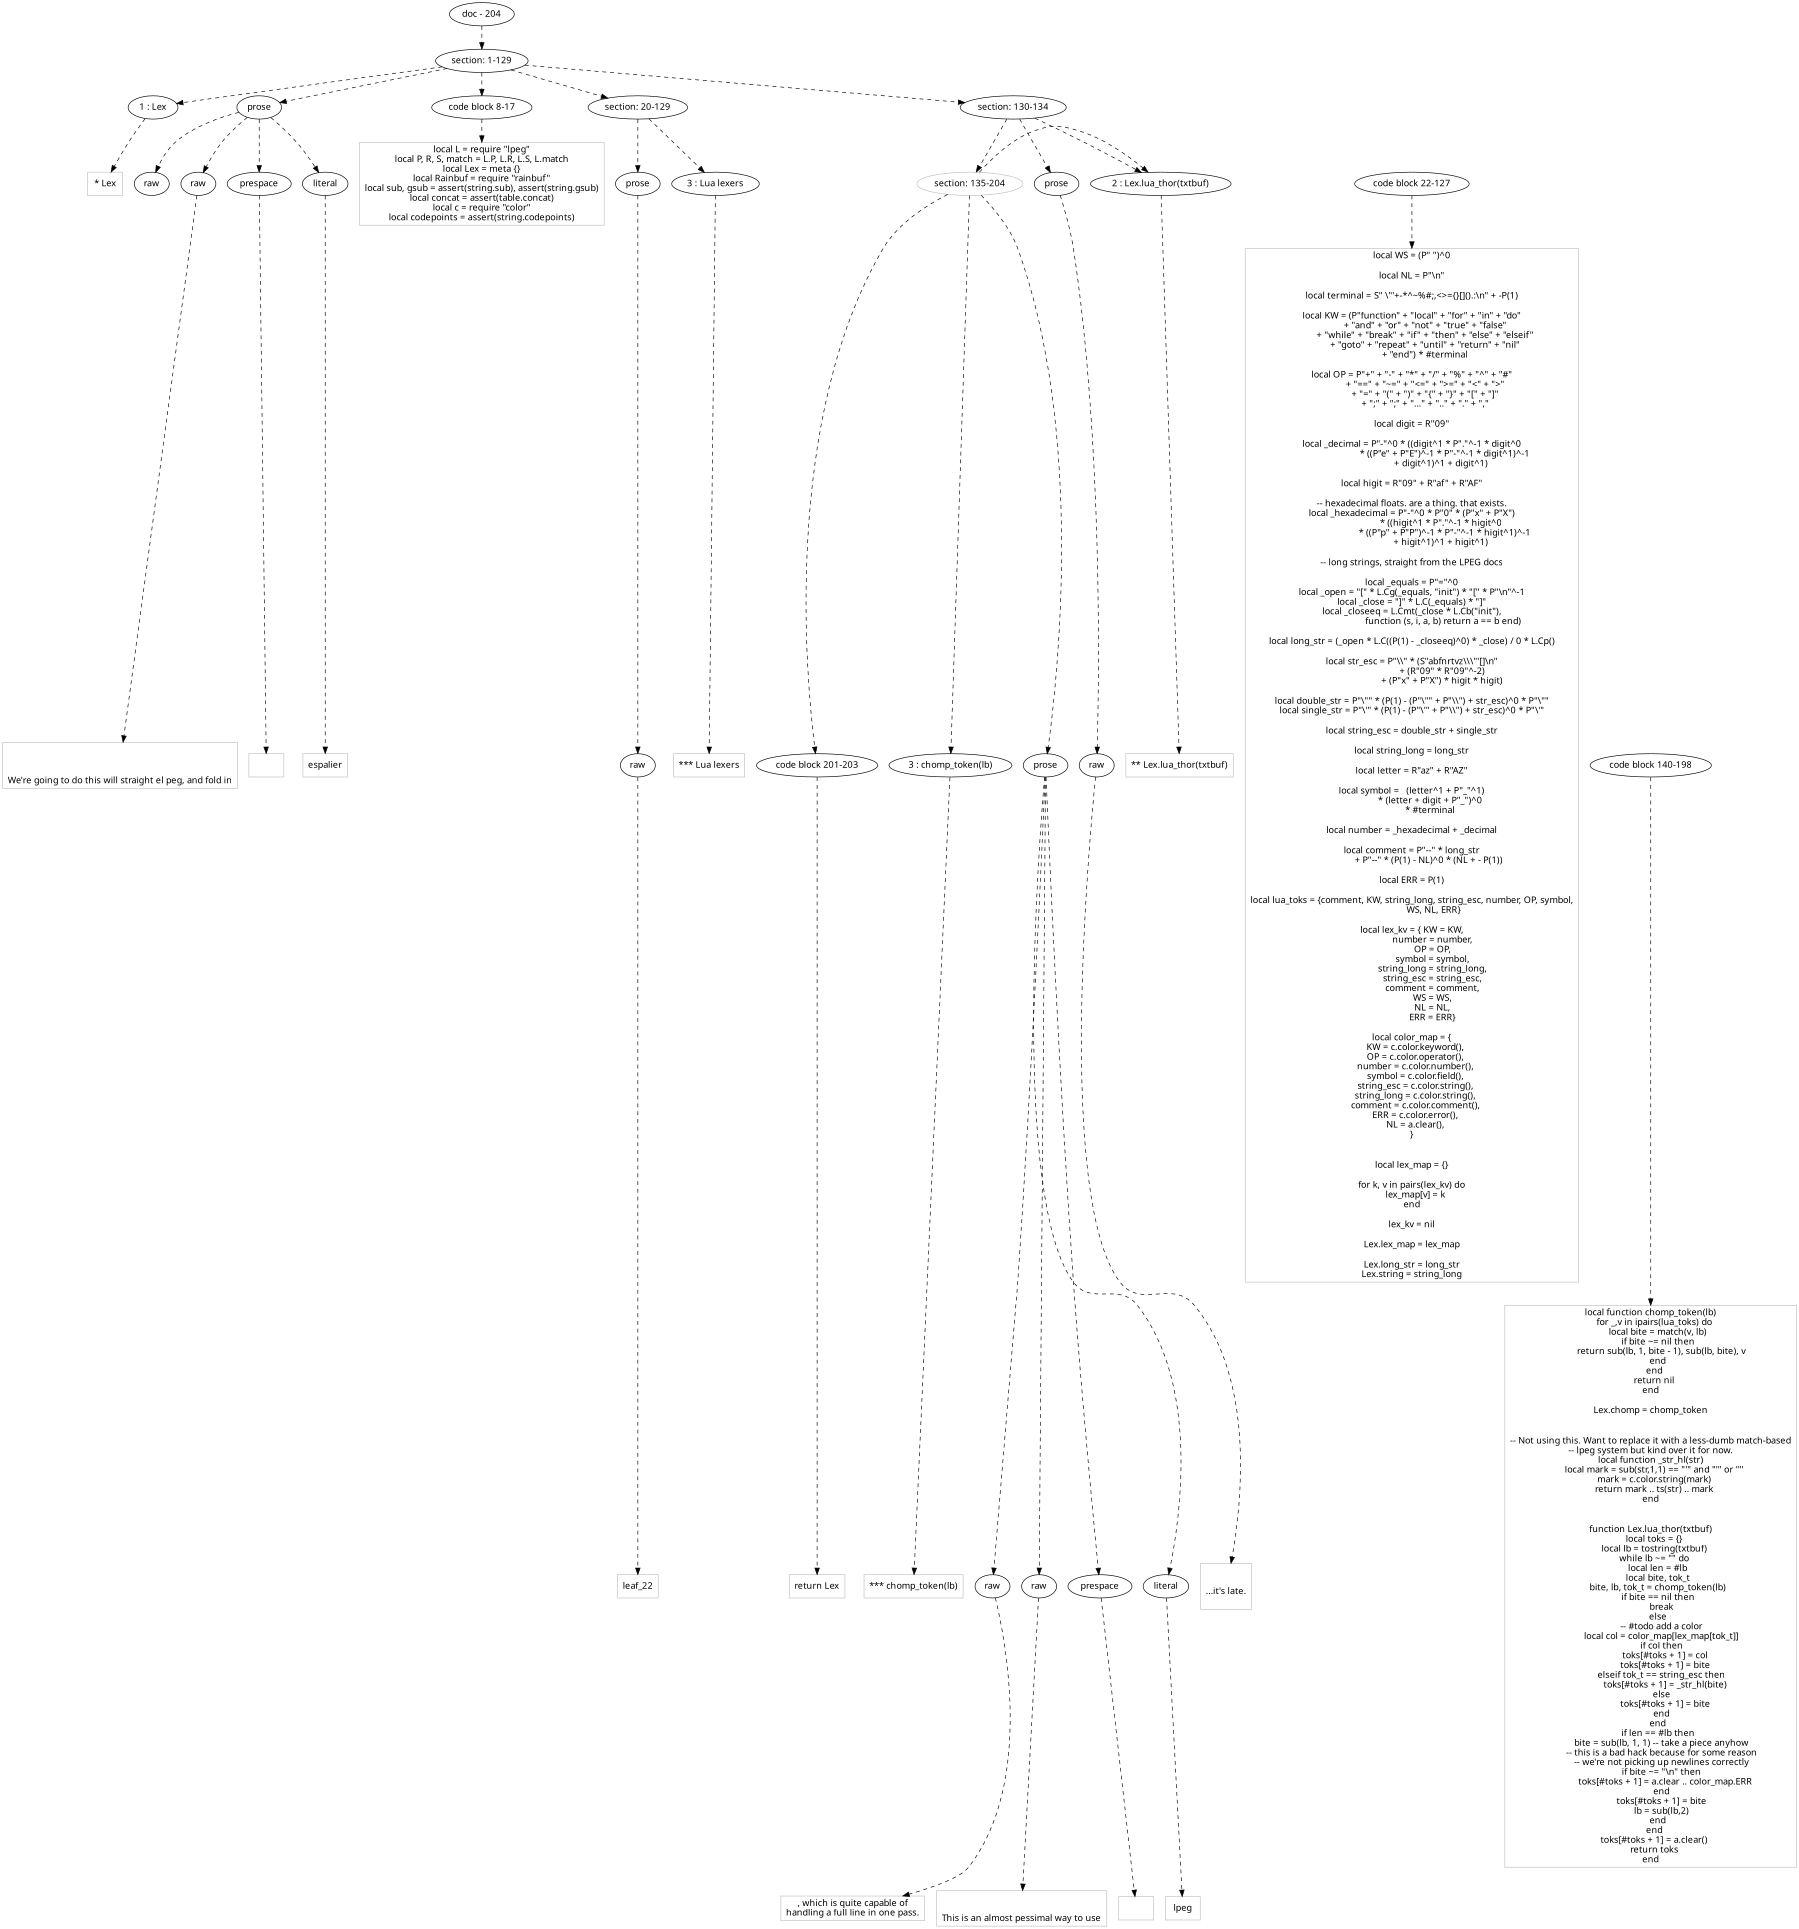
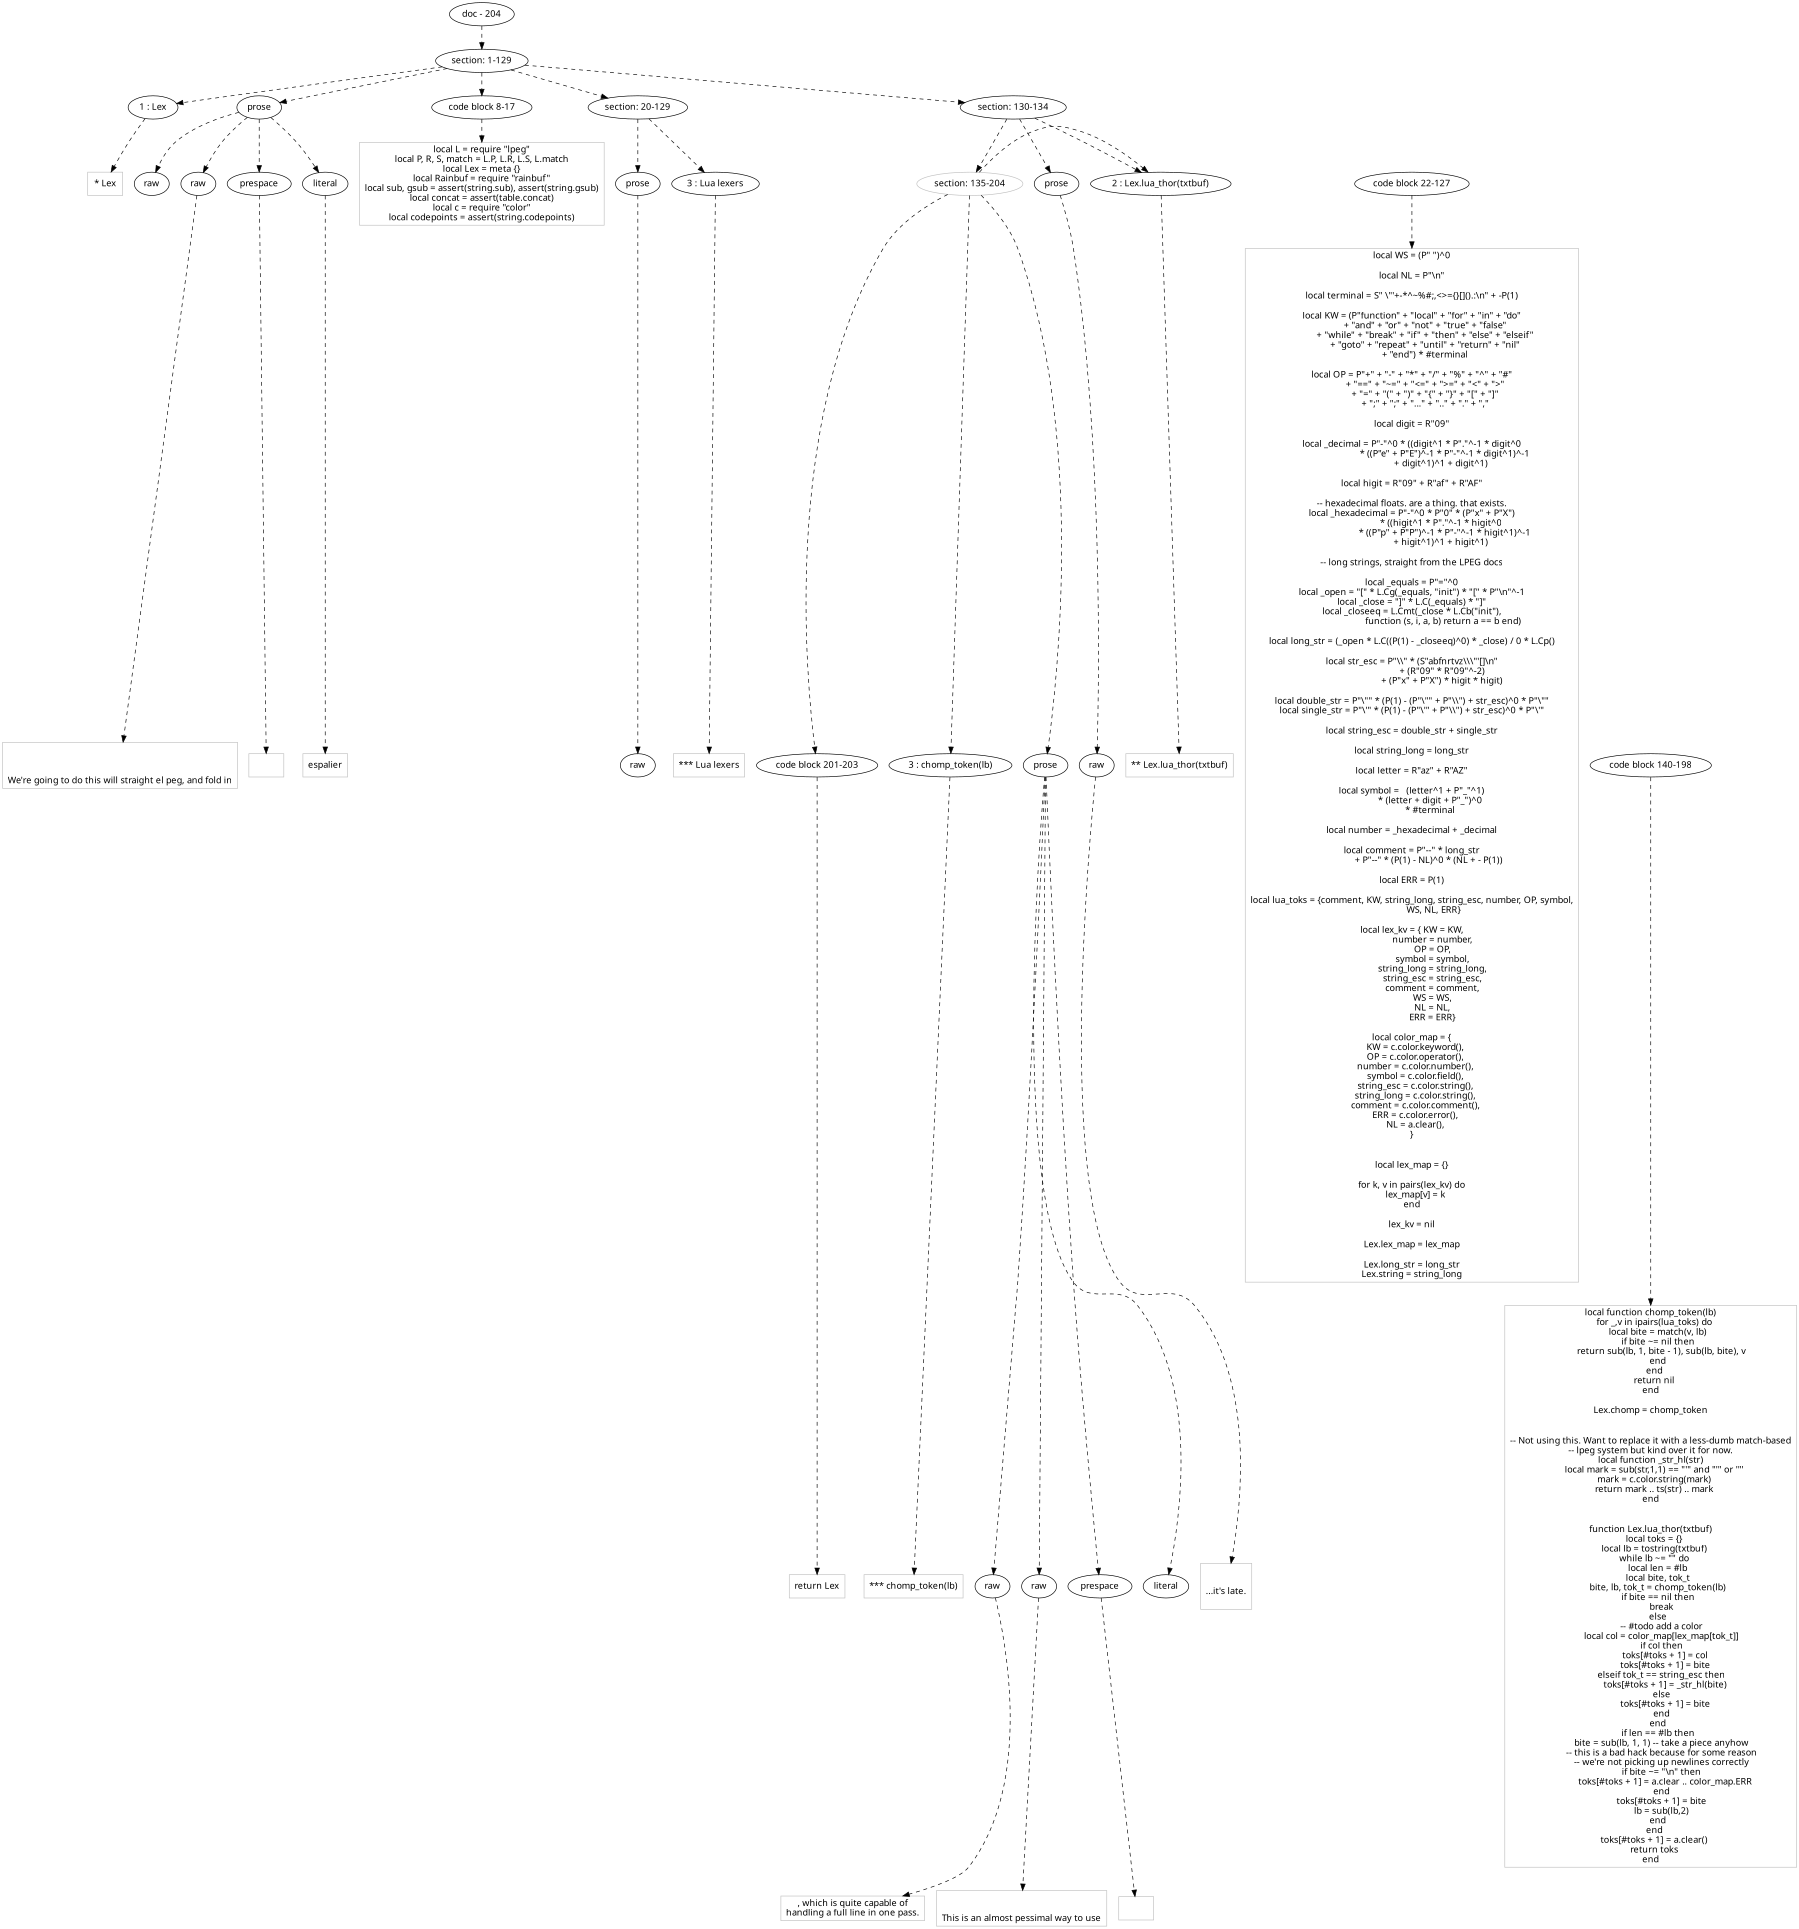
(638, 1586) -> none
(1183, 1908) -> none
